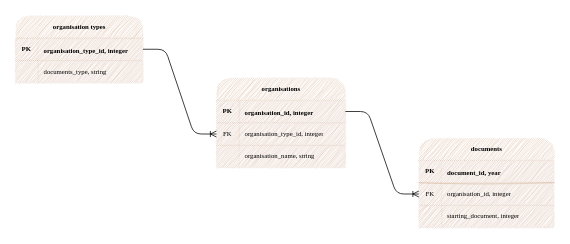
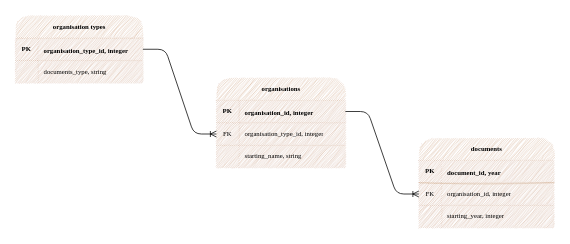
(288, 156) -> (281, 156)
(493, 216) -> (485, 216)
